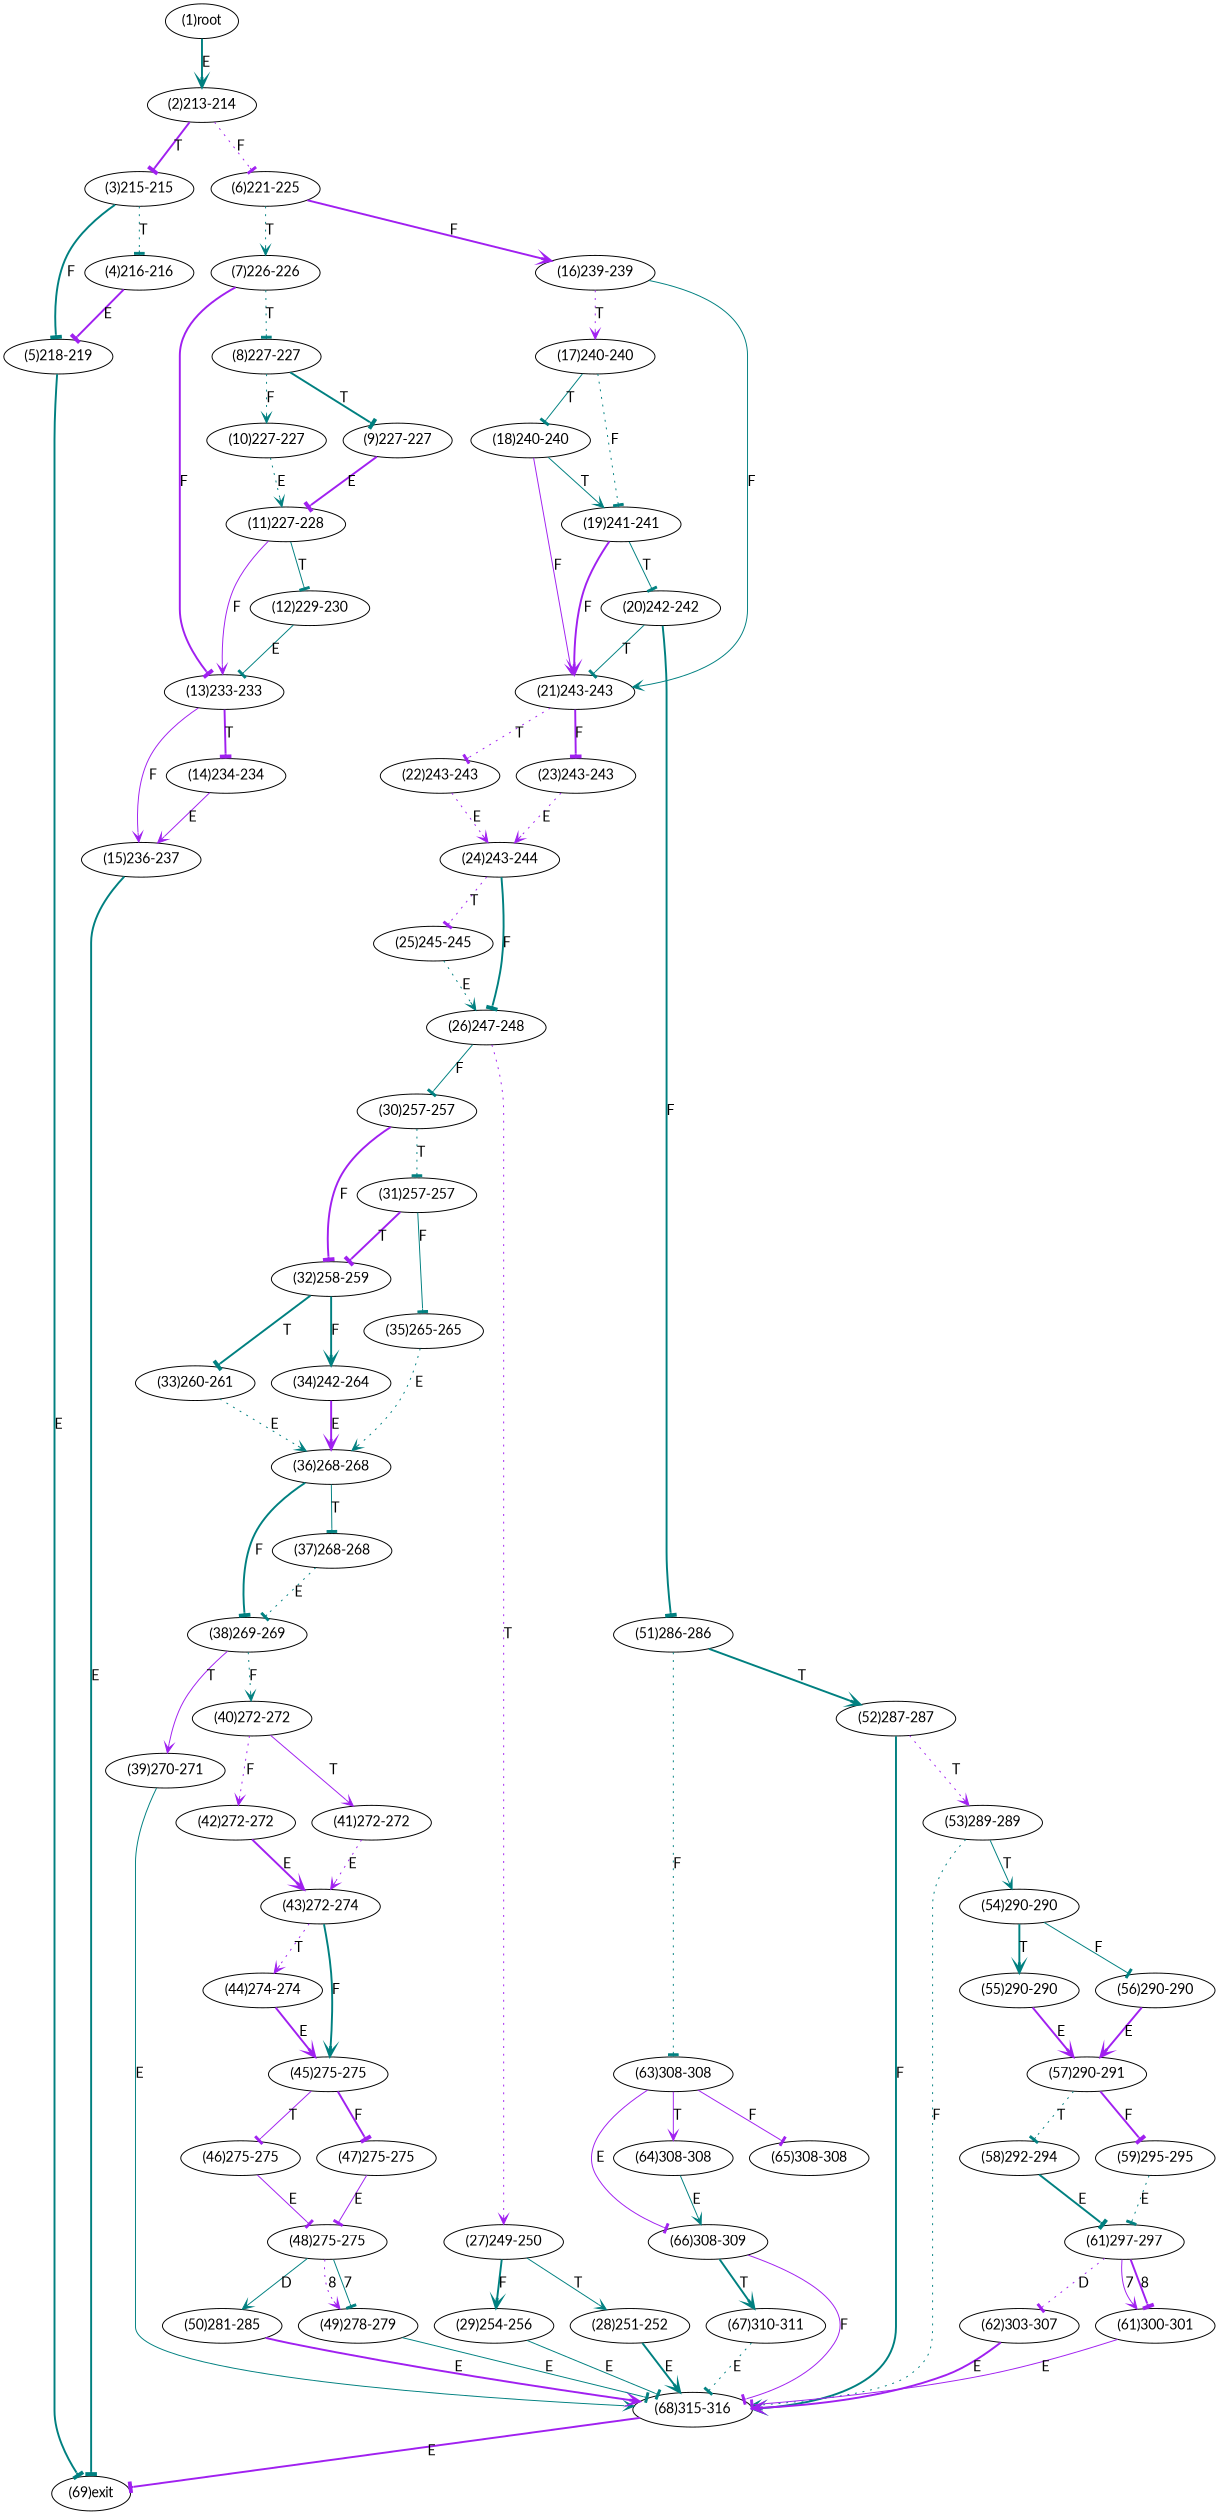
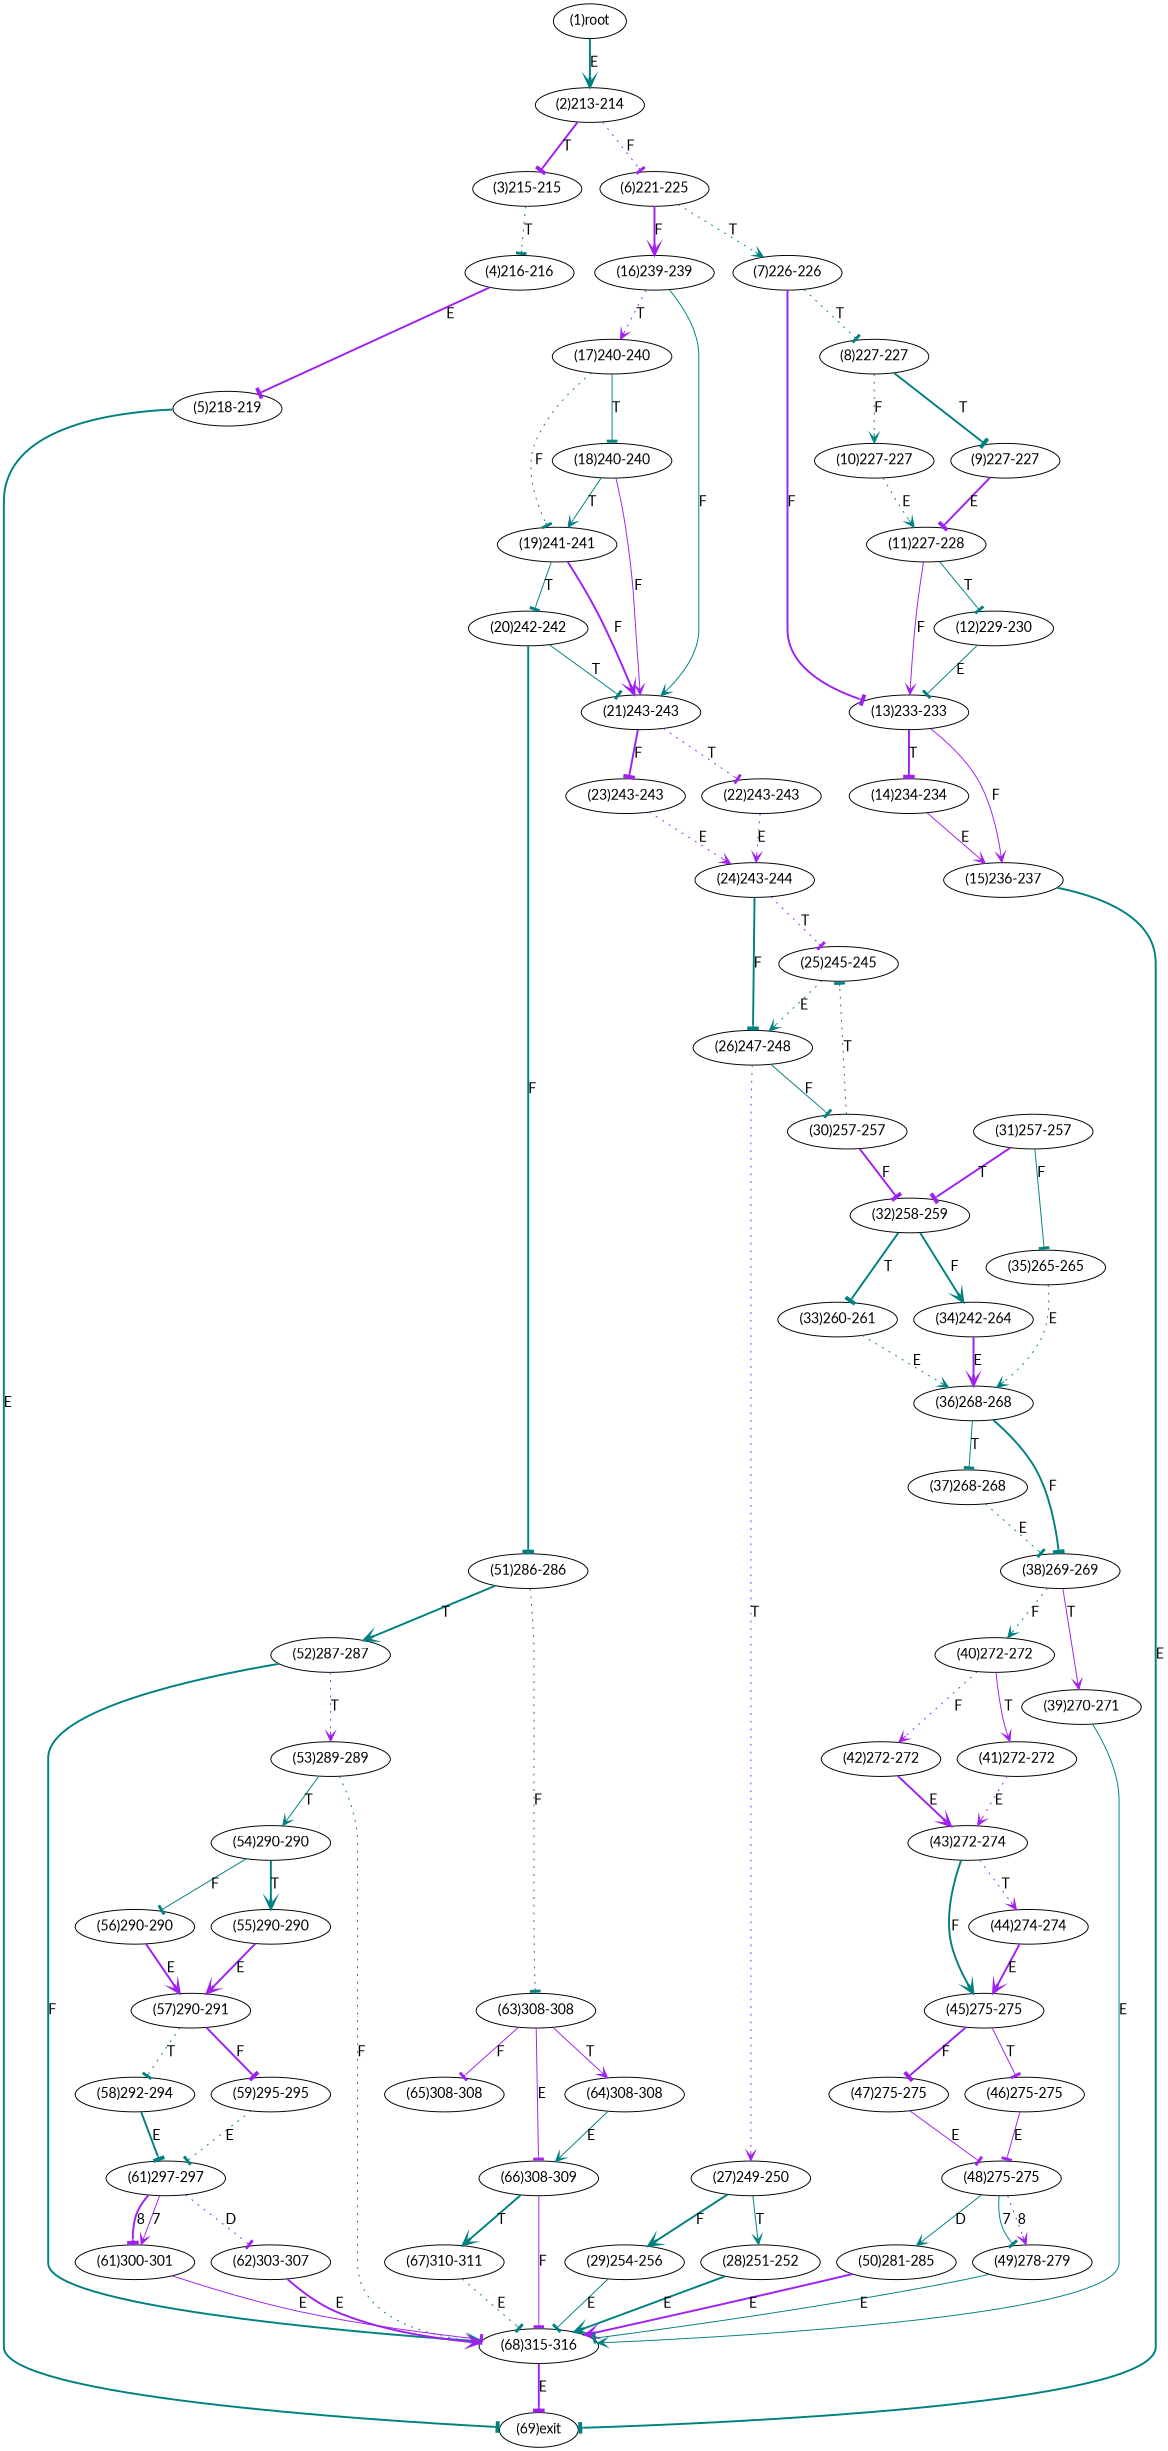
(65, 260) -> none
(417, 1151) -> (843, 1050)
